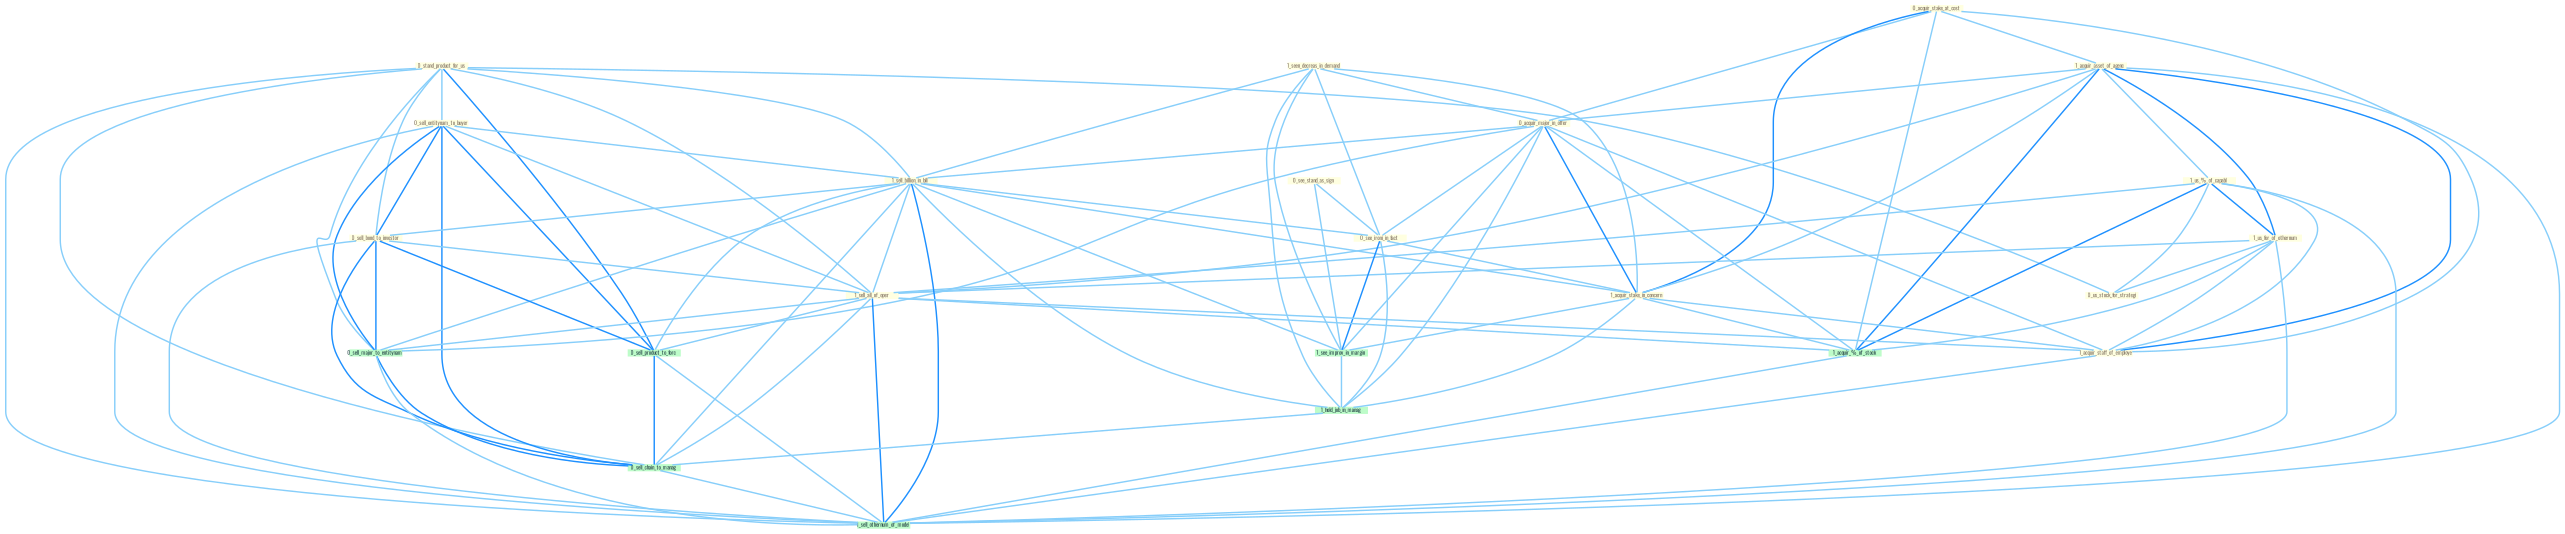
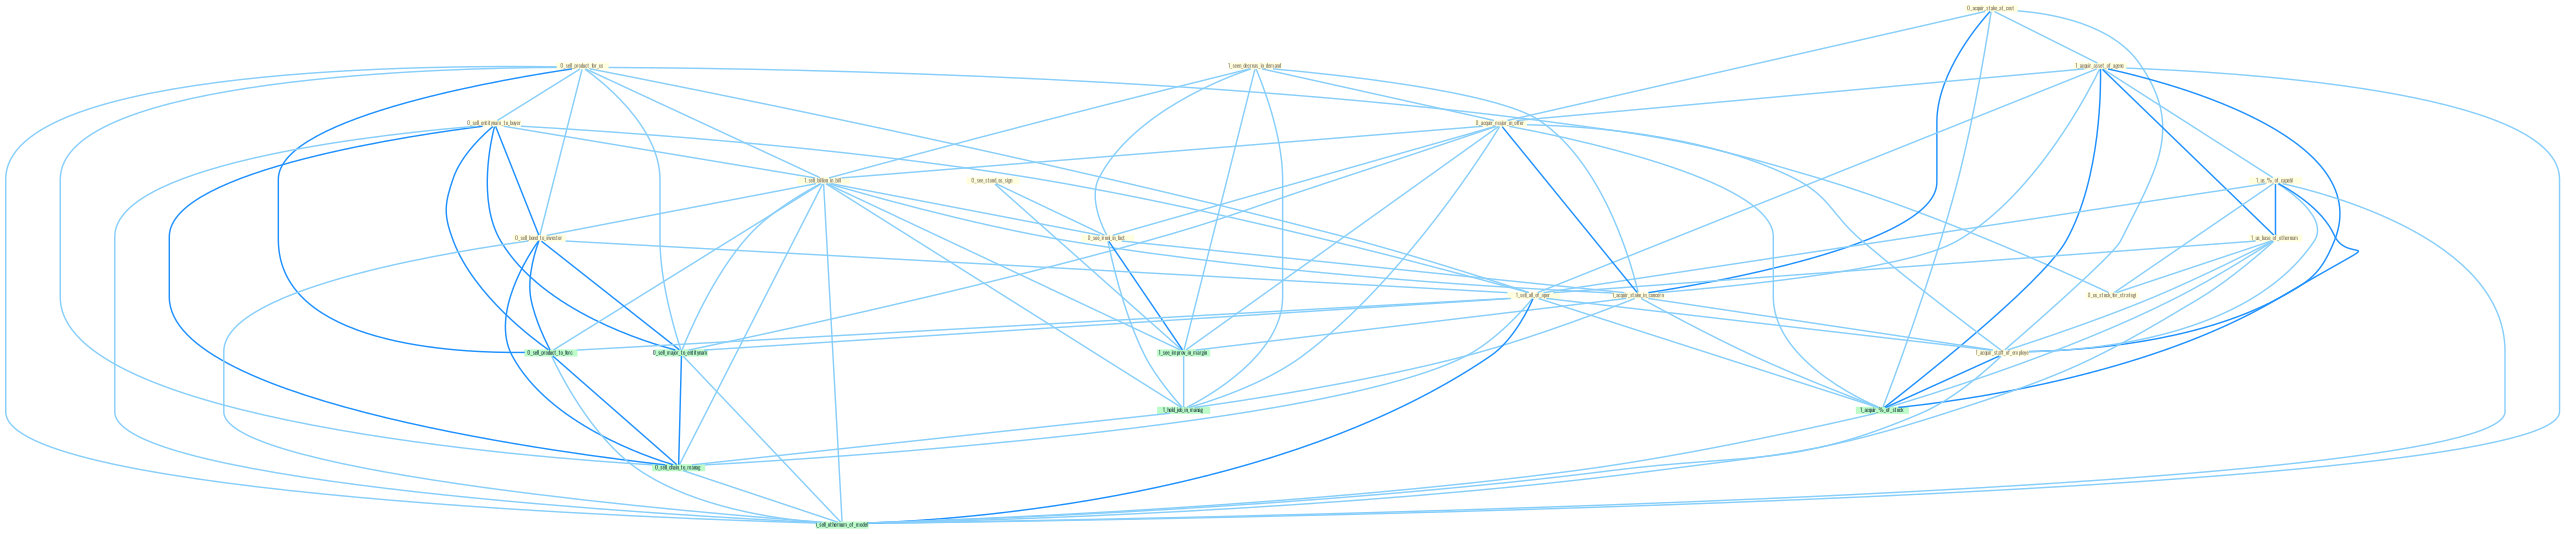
(442, 66) -> (582, 66)
(892, 238) -> none
(2275, 238) -> (2275, 238)
(938, 359) -> (833, 353)
none -> (1948, 379)
